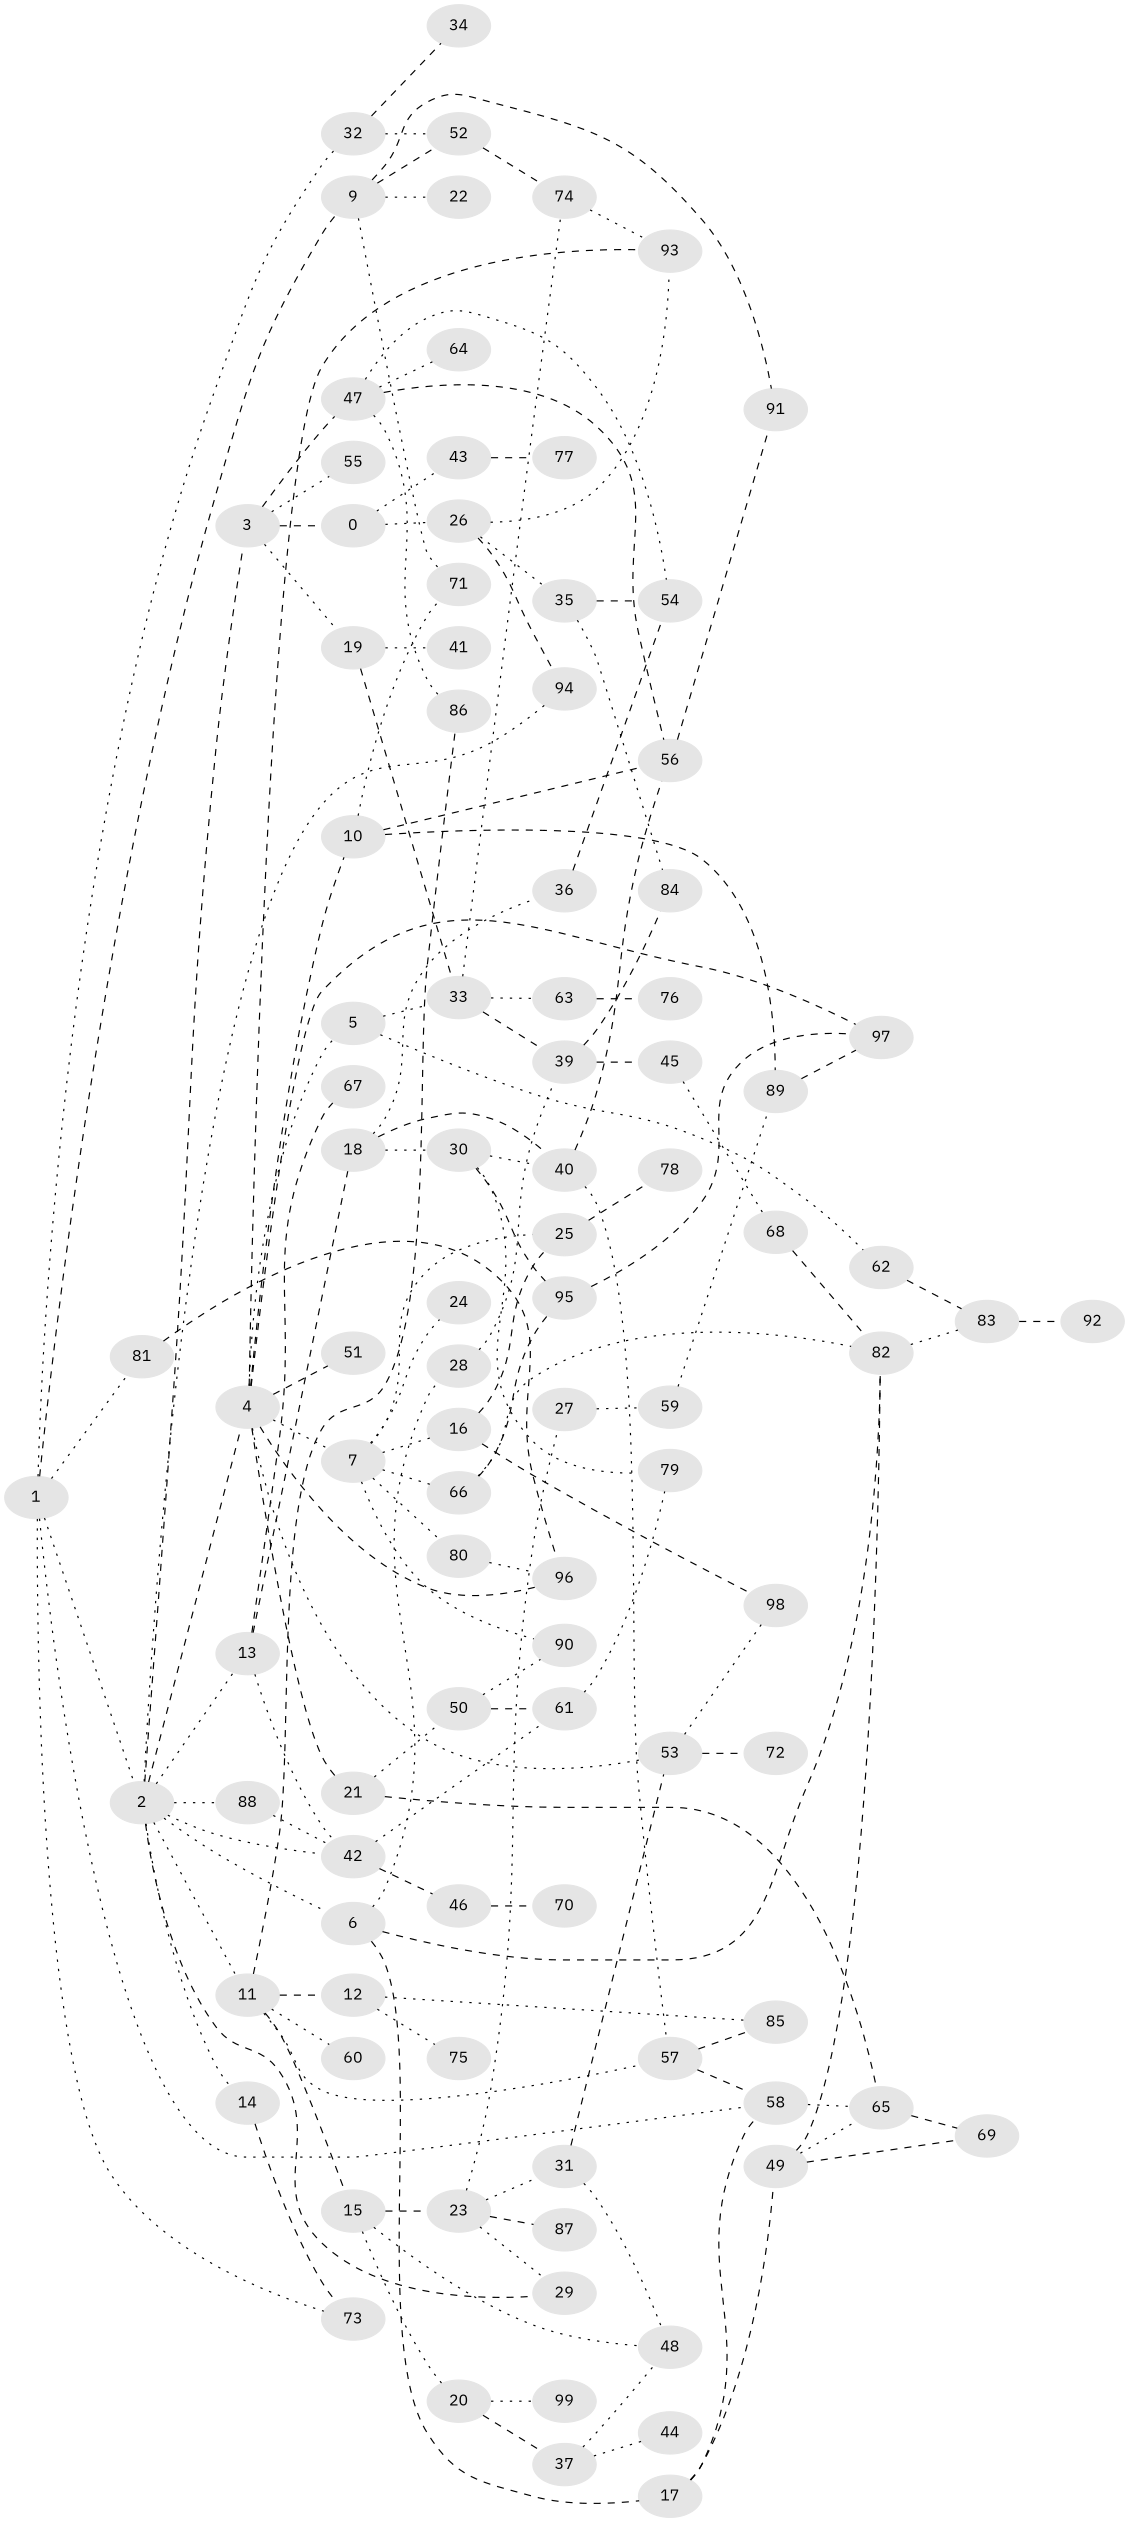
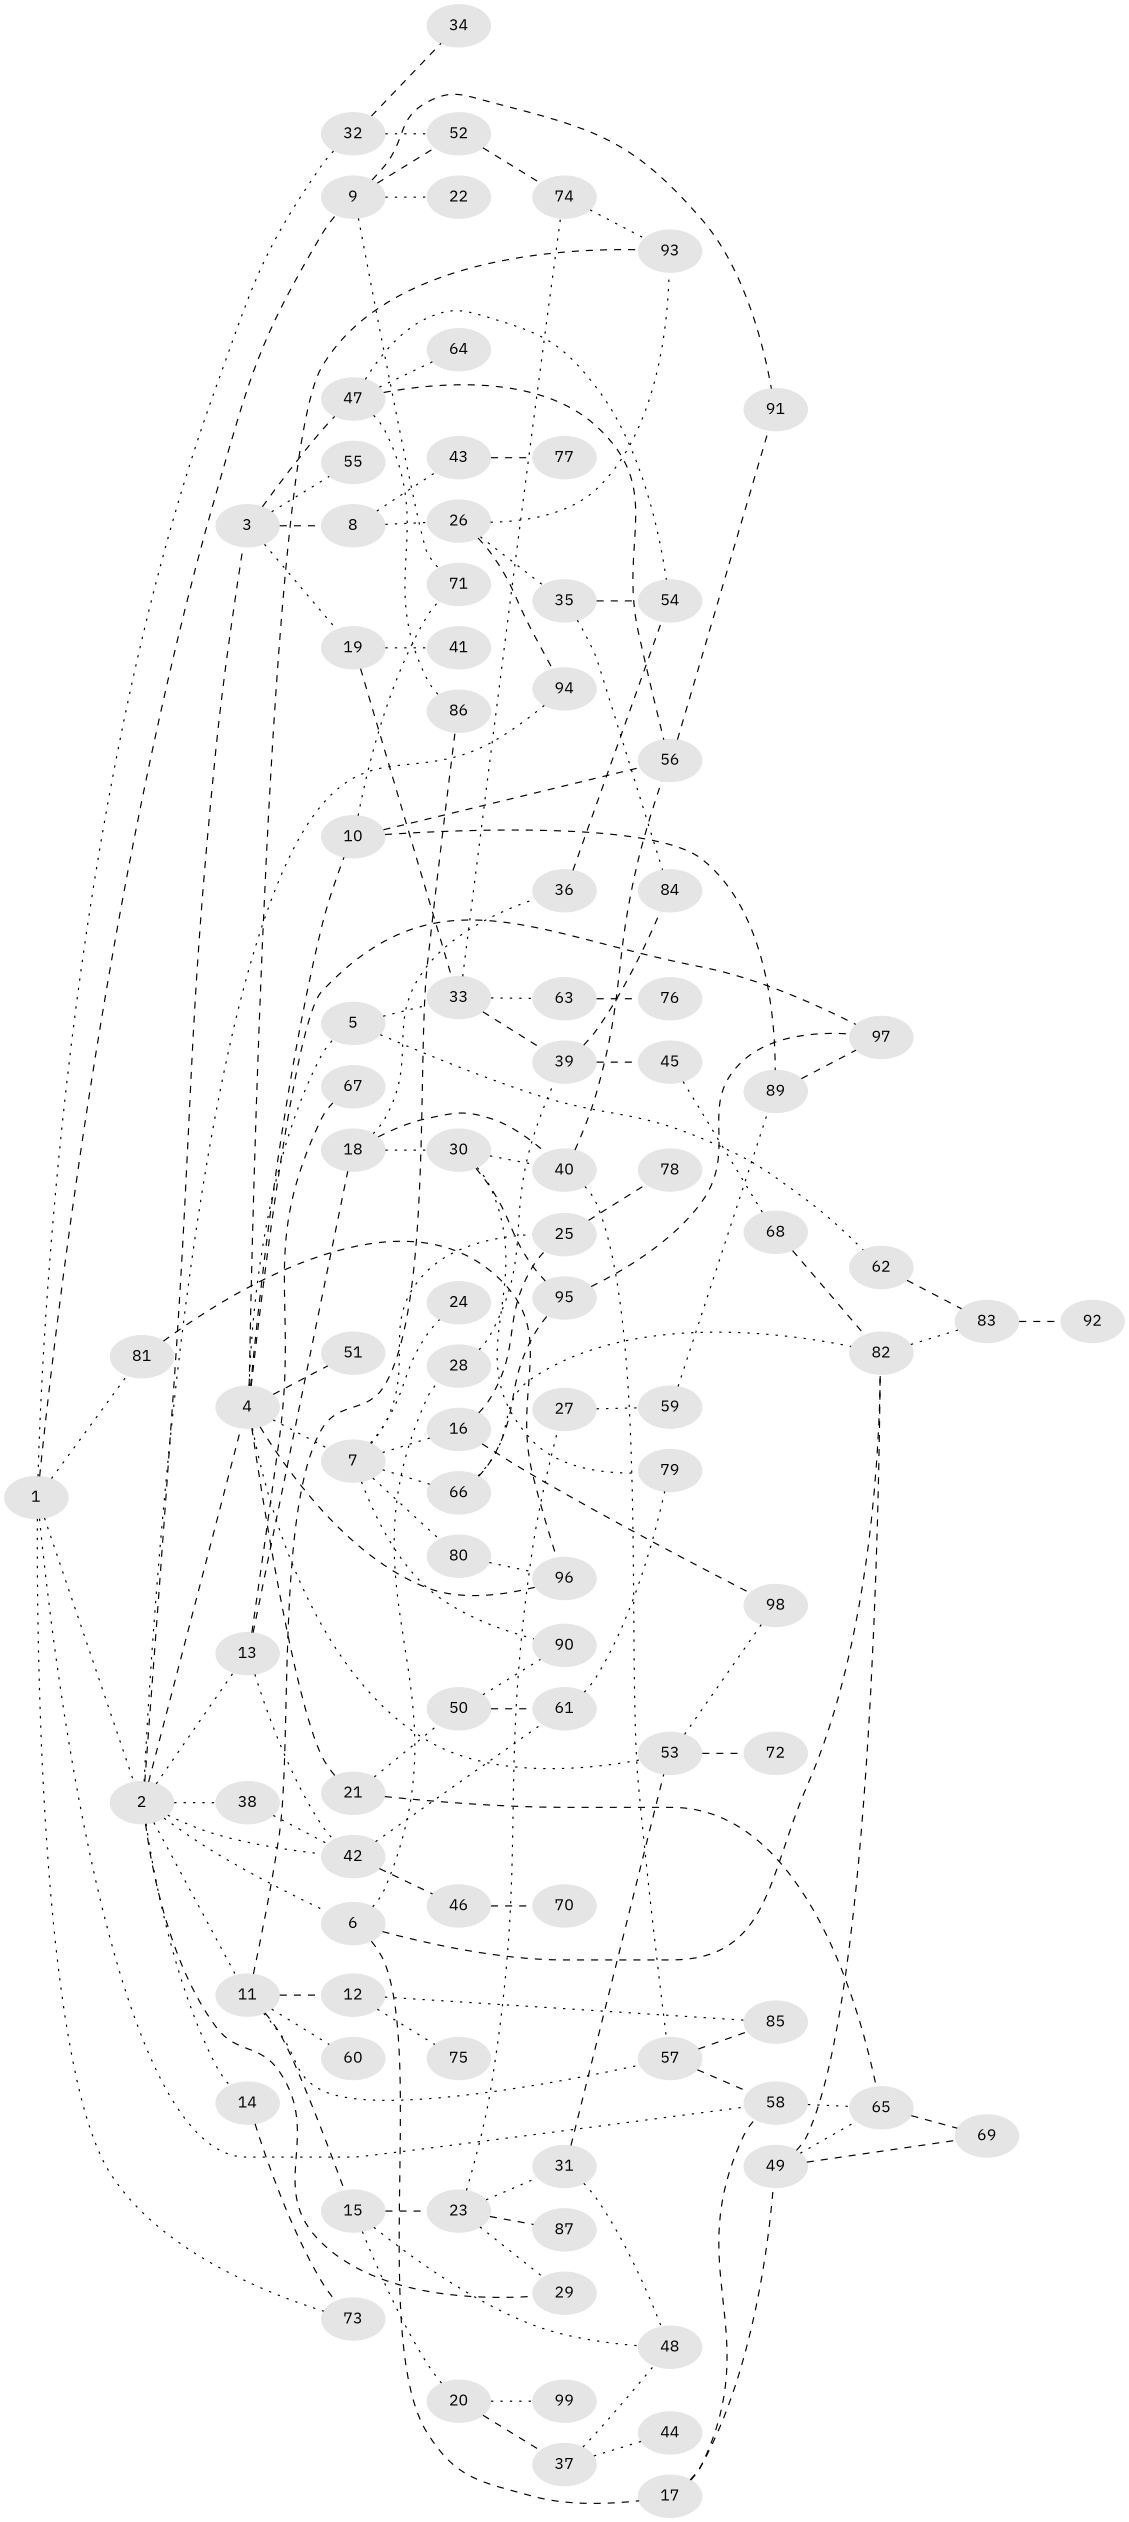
(353, 526) -> (353, 526)
(248, 1803) -> (248, 1803)
